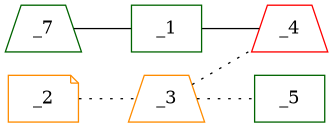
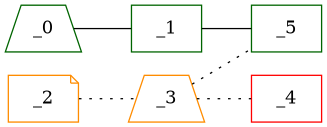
(43, 29) -> (43, 29)
(231, 29) -> (227, 29)
(290, 29) -> (287, 99)
